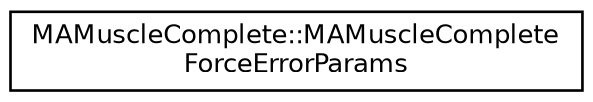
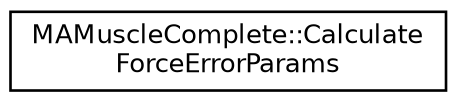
(296, 51) -> (228, 51)
